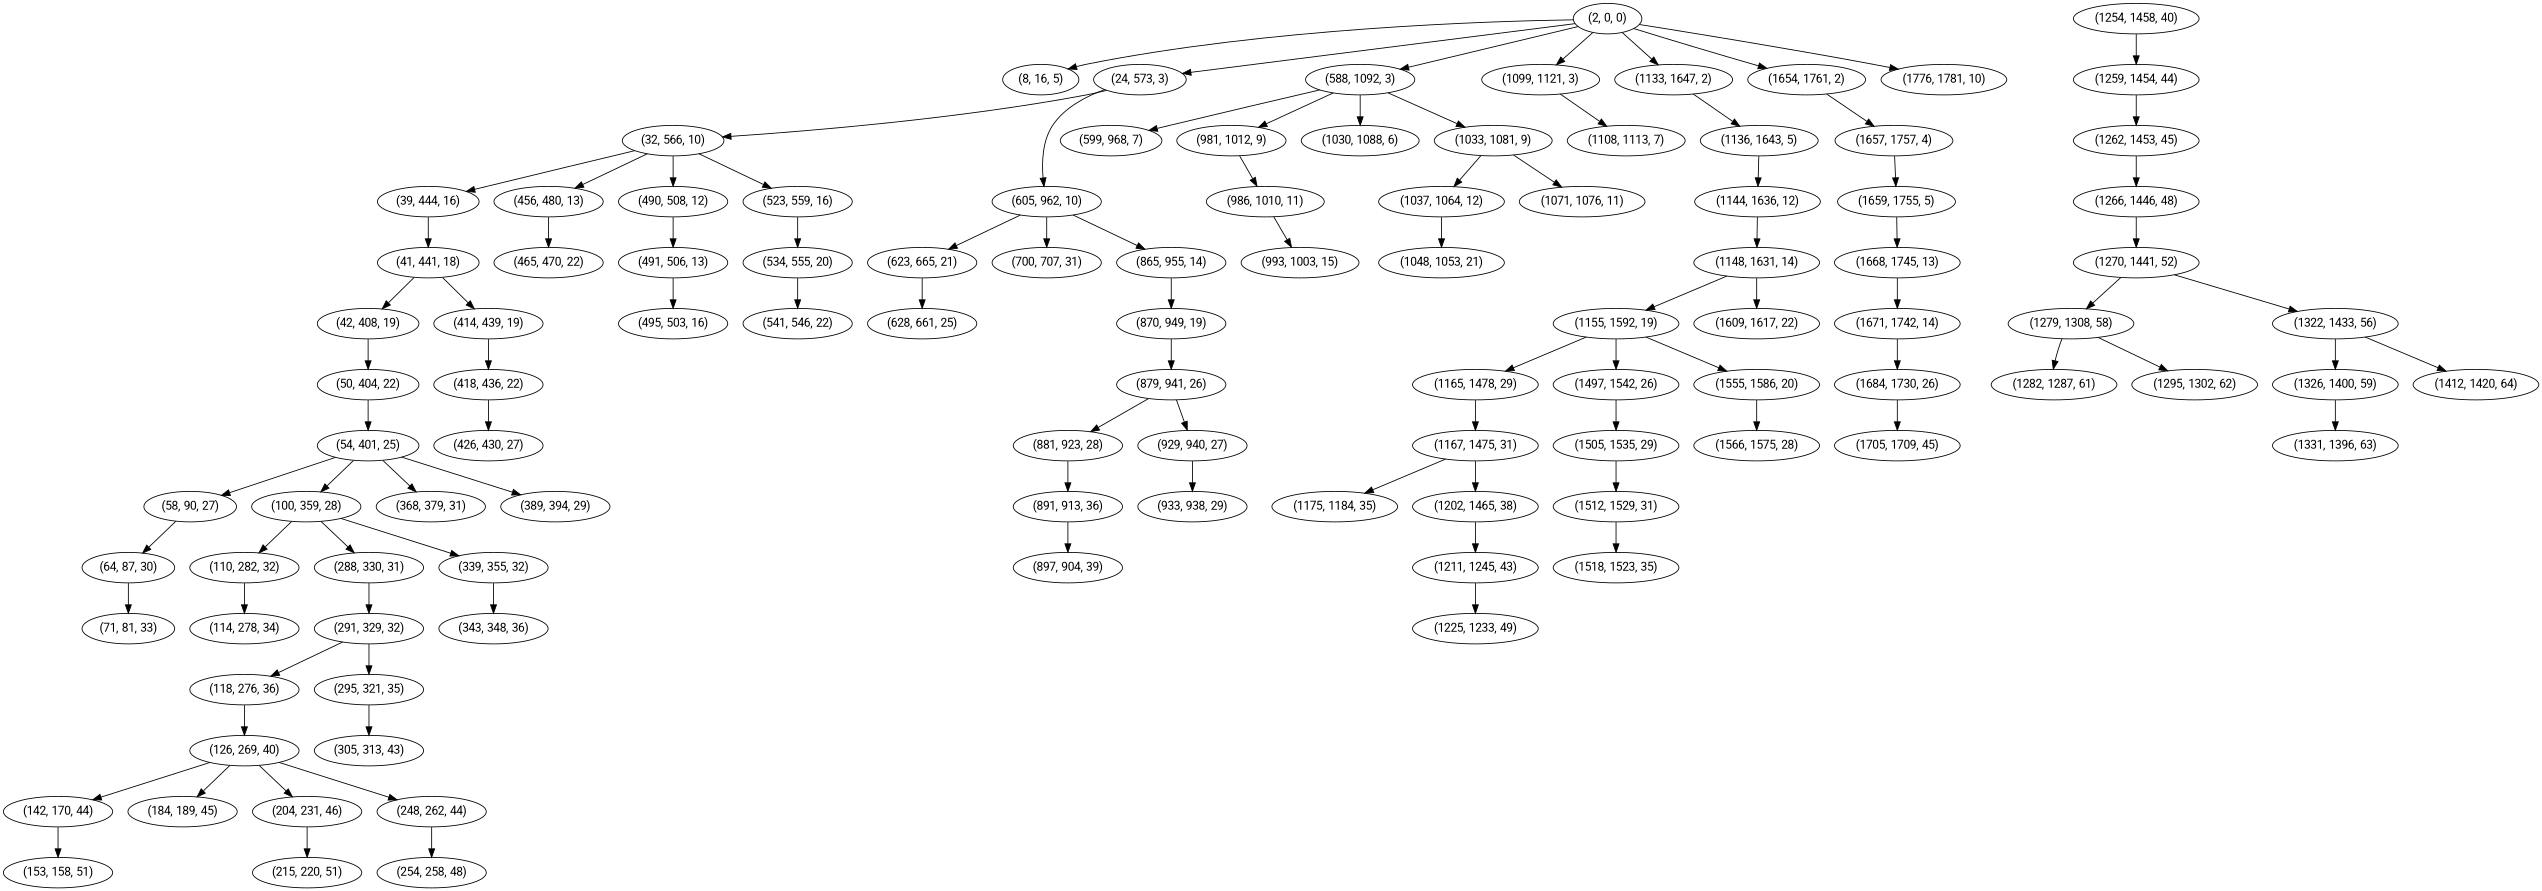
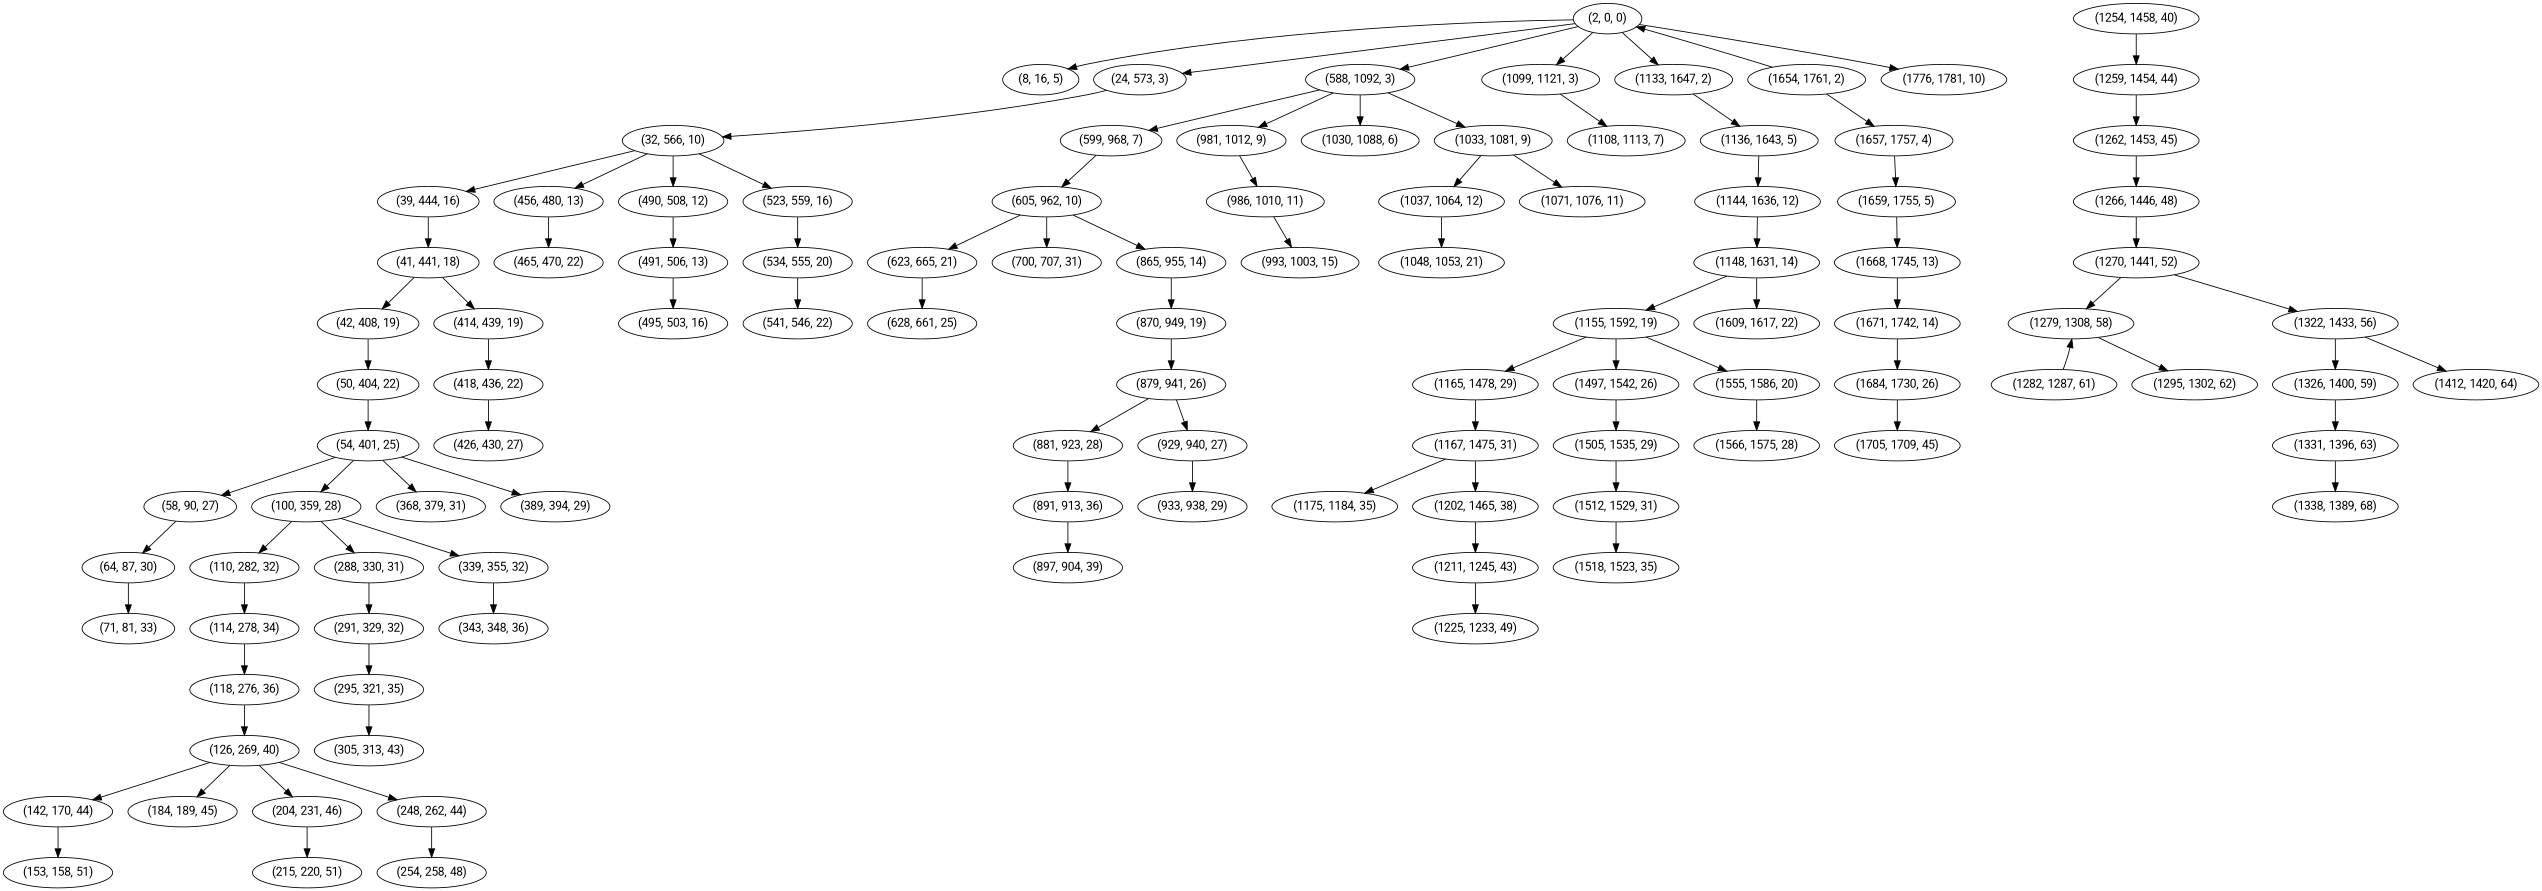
(1696, 48) -> (1708, 48)
(1056, 121) -> (1082, 168)
(2058, 350) -> (2067, 359)
none -> (2335, 507)
(311, 657) -> (244, 655)
